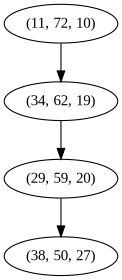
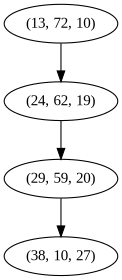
(61, 24) -> (61, 24)
(61, 101) -> (61, 101)
(61, 256) -> (61, 256)
